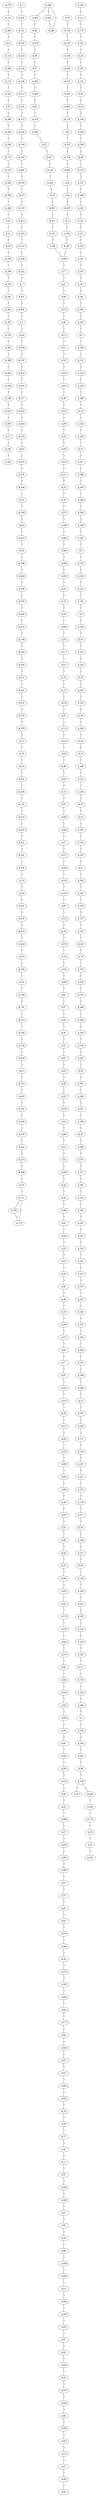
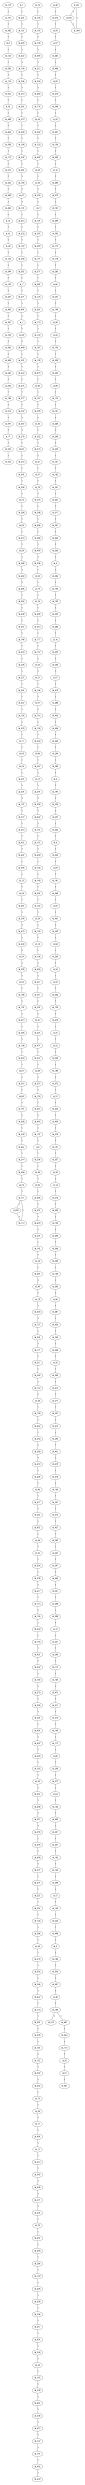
(35, 18) -> none
(58, 253) -> (55, 227)
